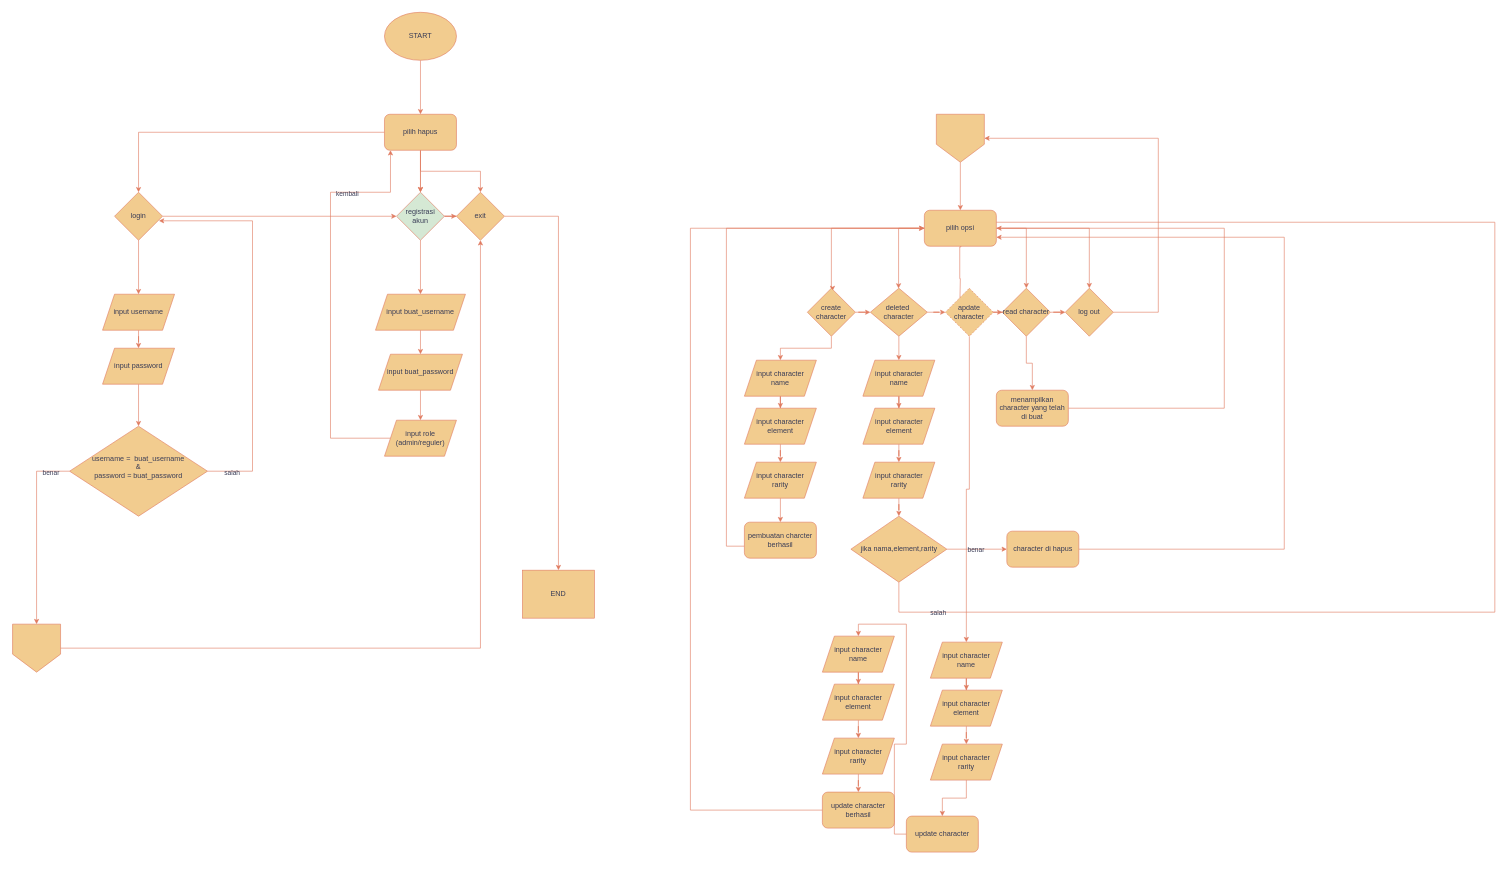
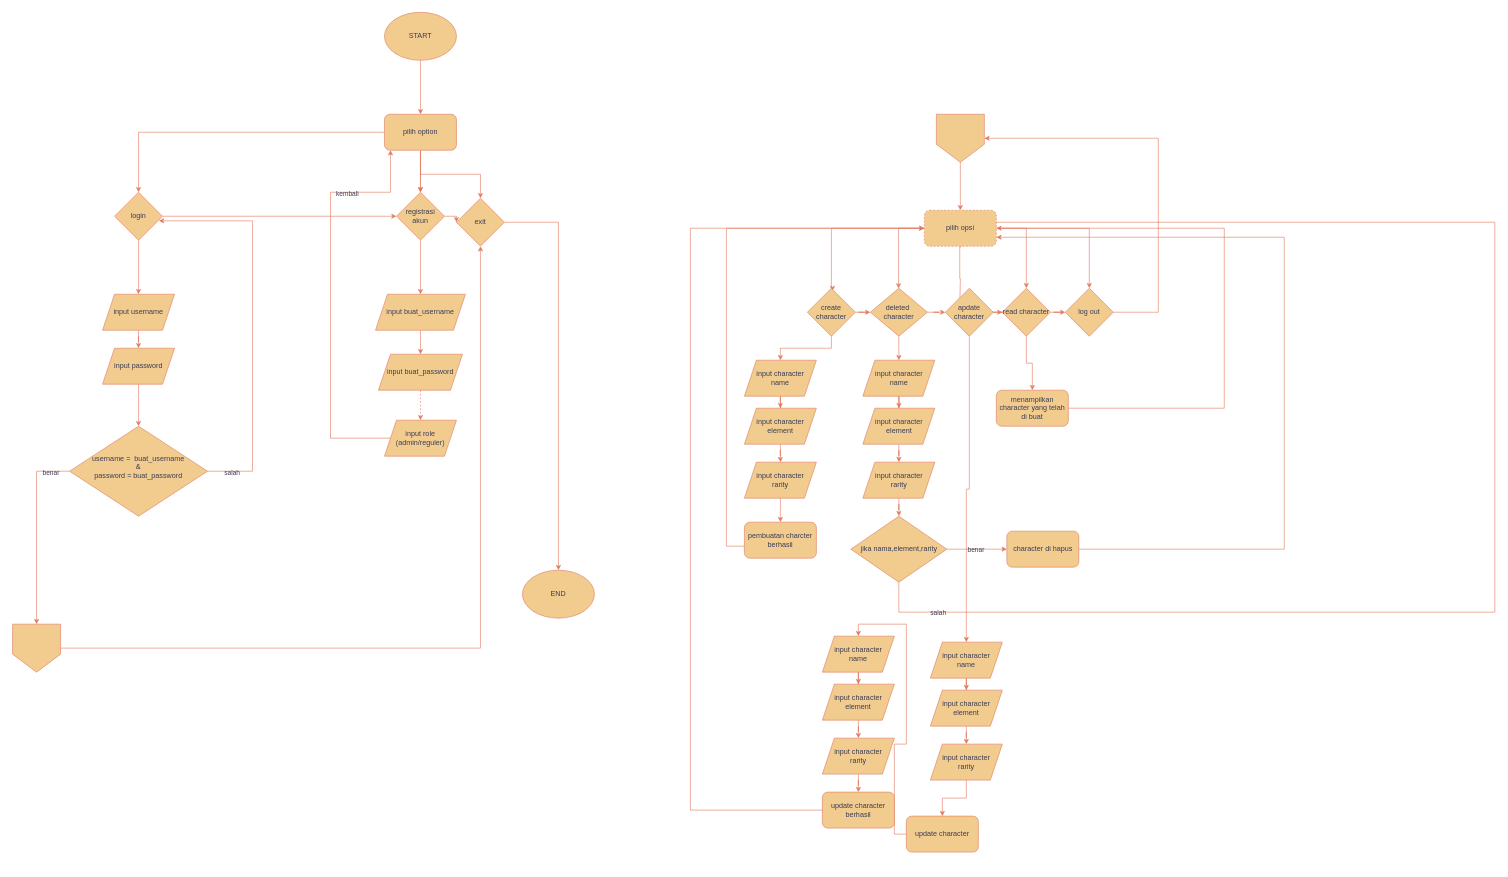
(420, 132) -> (420, 132)
(420, 216) -> (420, 216)
(480, 216) -> (480, 222)
(960, 228) -> (960, 228)
(969, 312) -> (969, 312)
(420, 403) -> (420, 403)
(558, 594) -> (558, 594)
